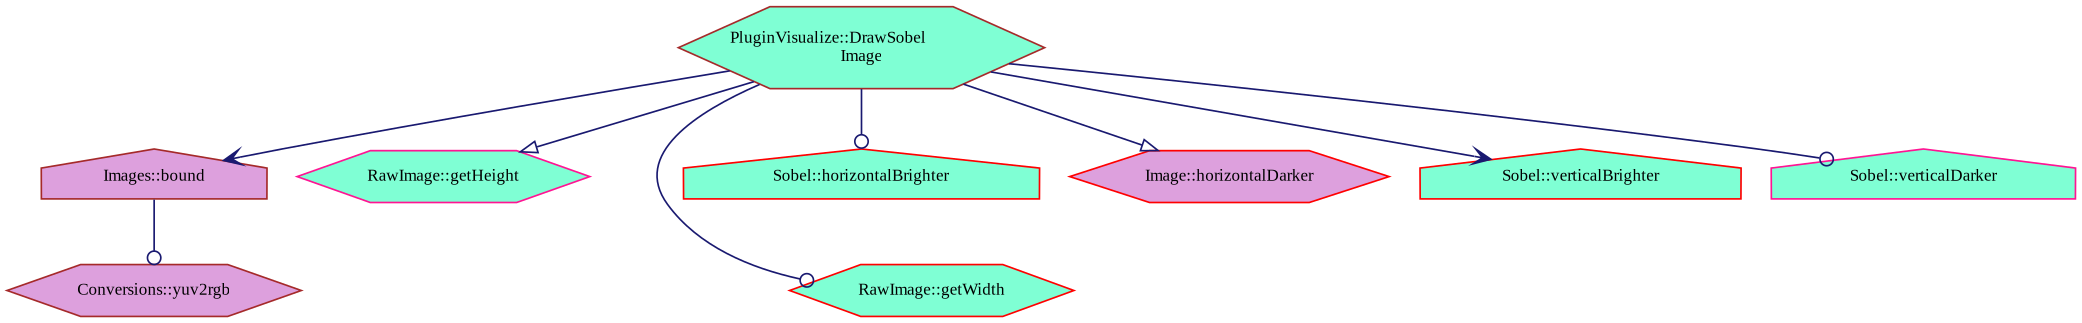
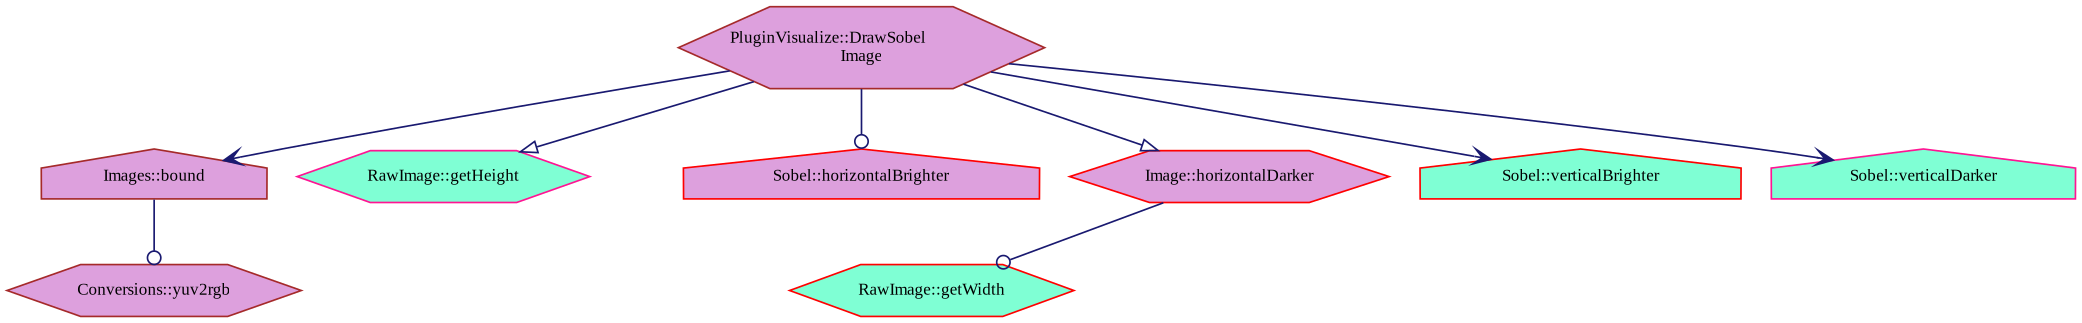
(861, 48) -> (861, 48)
(1415, 107) -> (1415, 107)
(861, 177) -> (861, 177)
(663, 196) -> (1087, 231)
